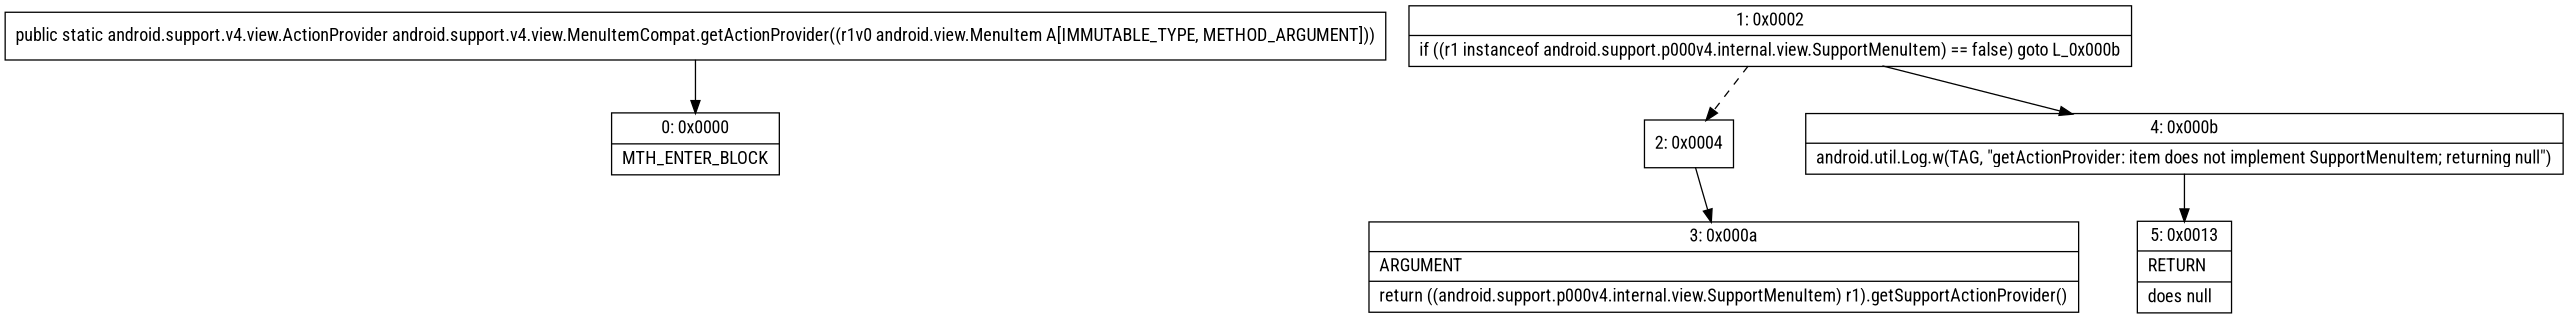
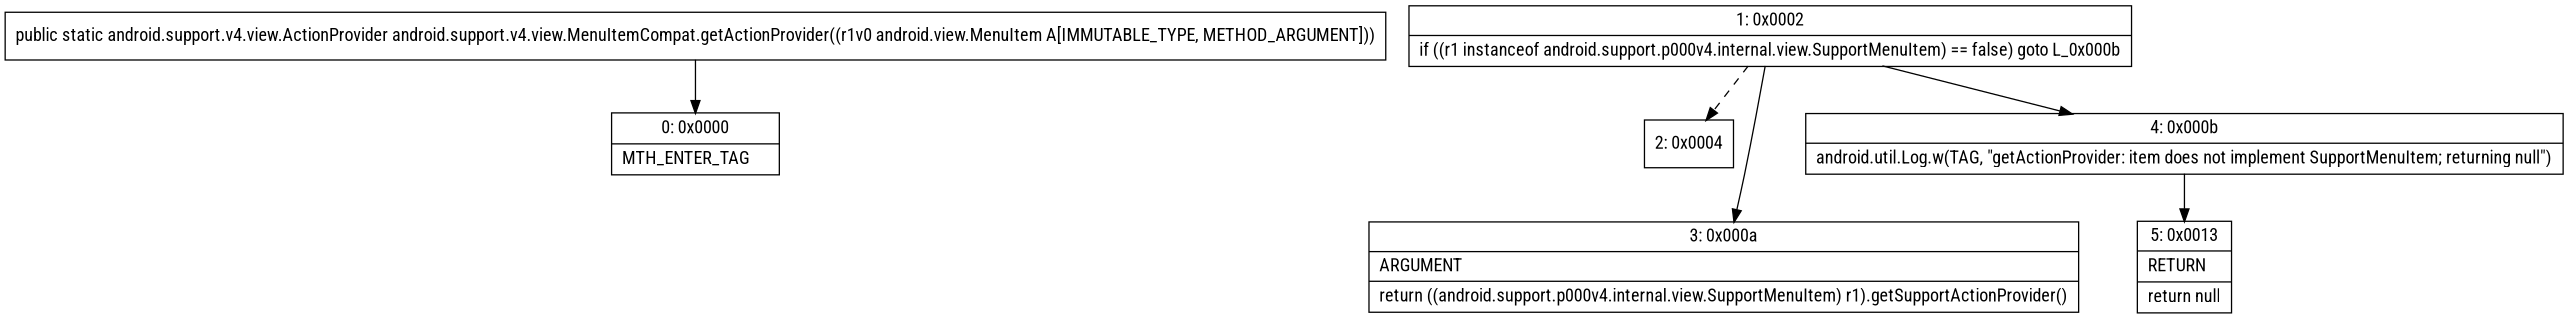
(695, 159) -> (686, 159)
(1702, 189) -> (1752, 138)
(2180, 297) -> (2184, 297)
